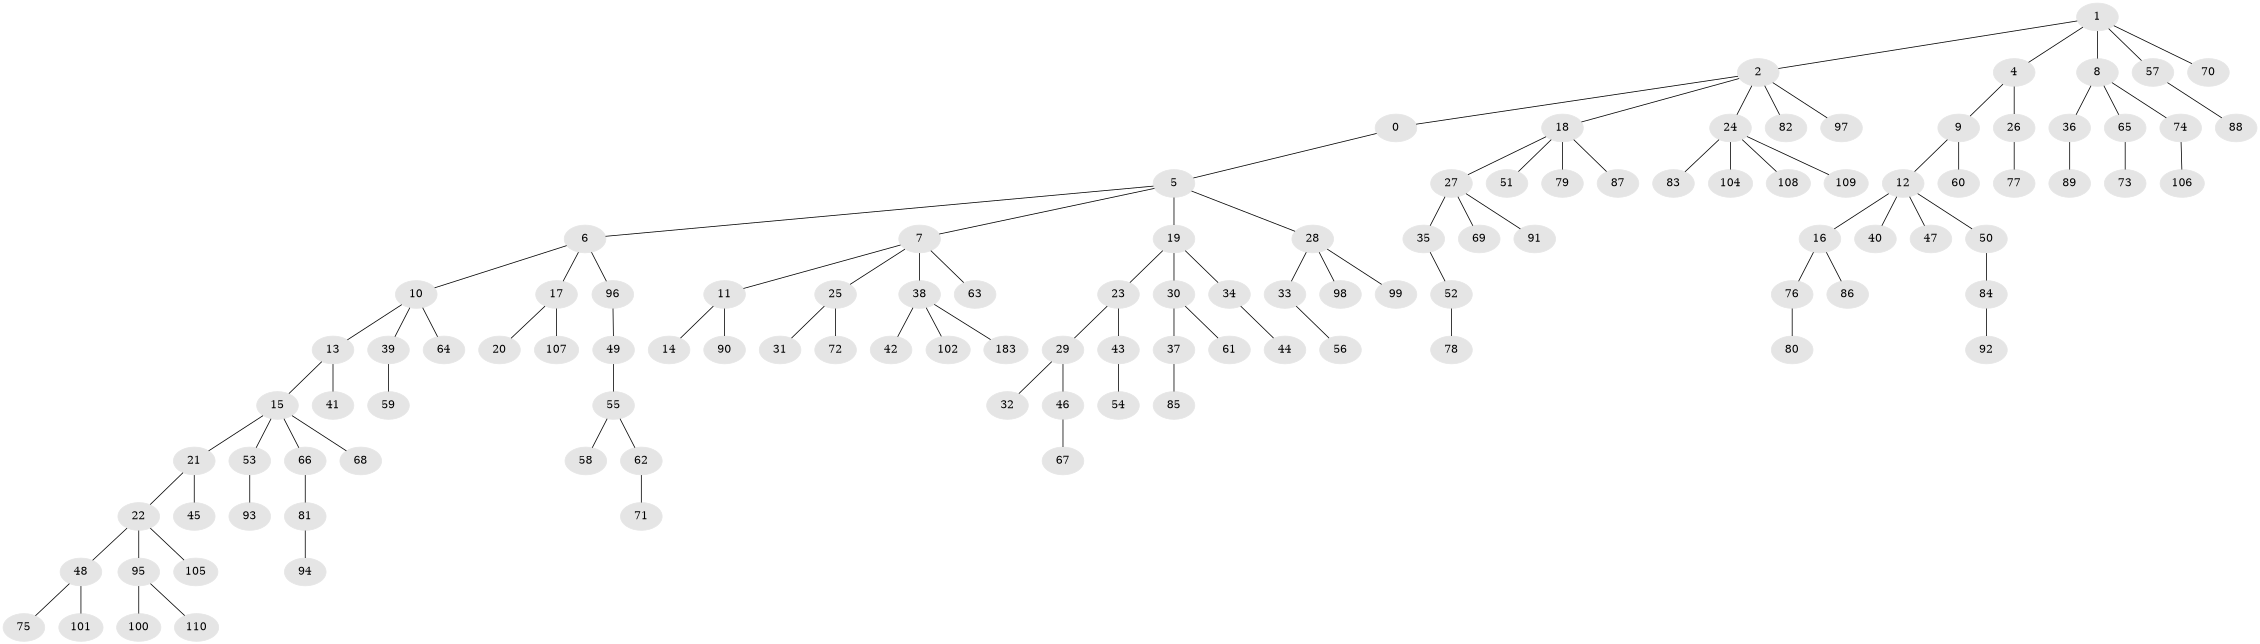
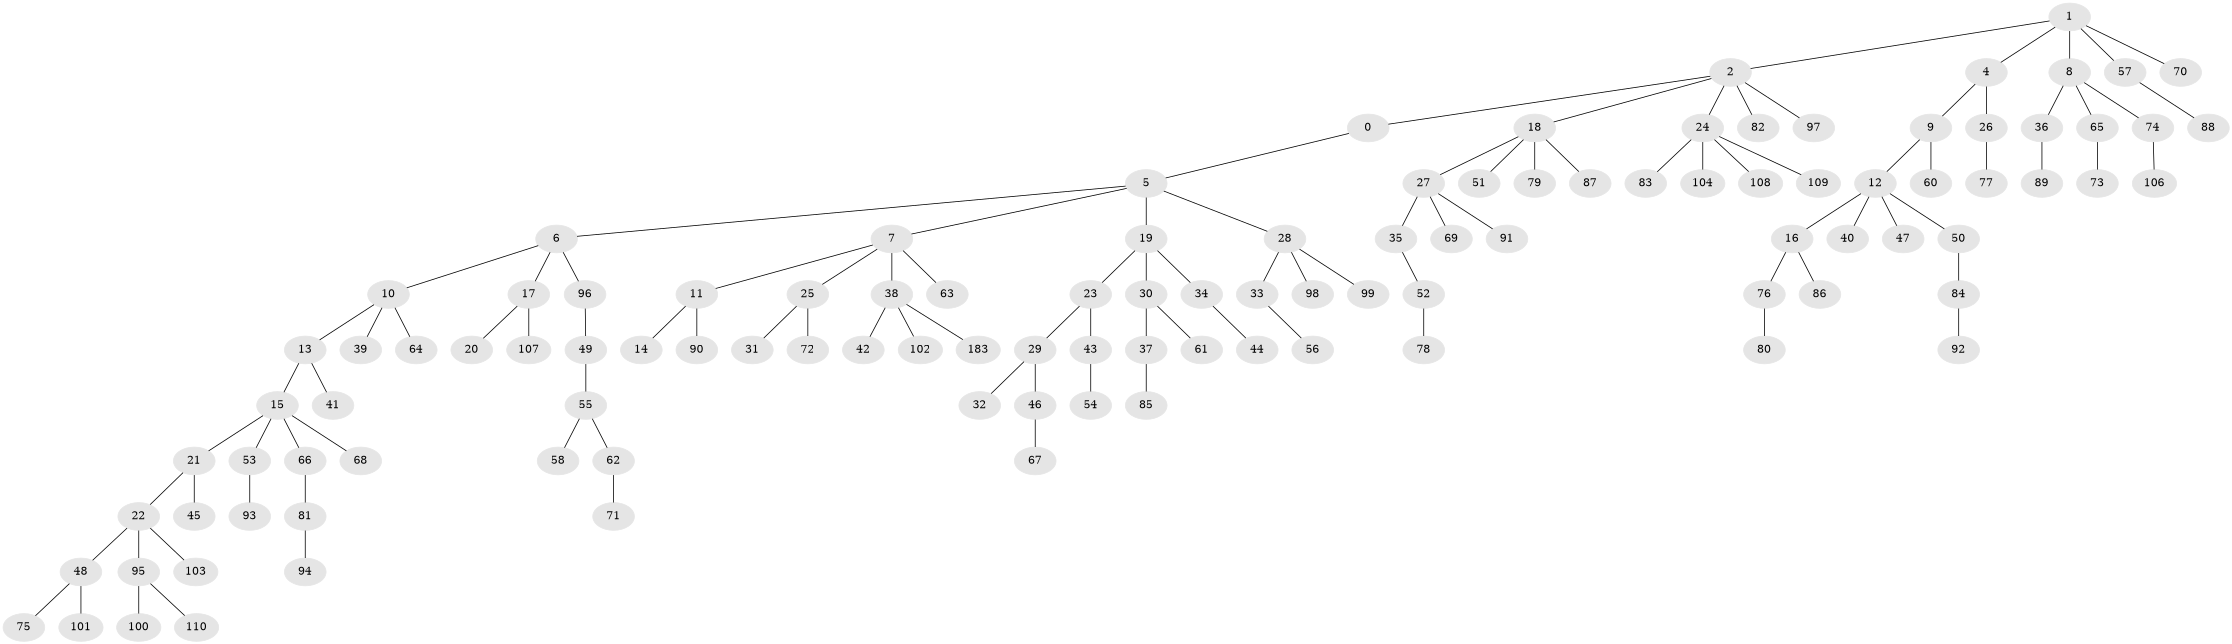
(388, 405) -> none
(196, 572) -> (196, 572)
